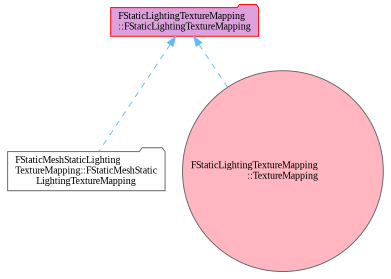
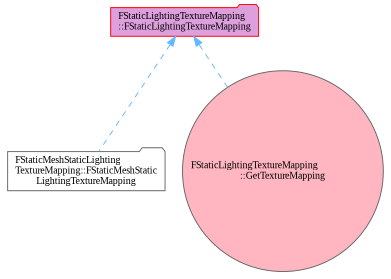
(283, 171) -> (283, 171)
